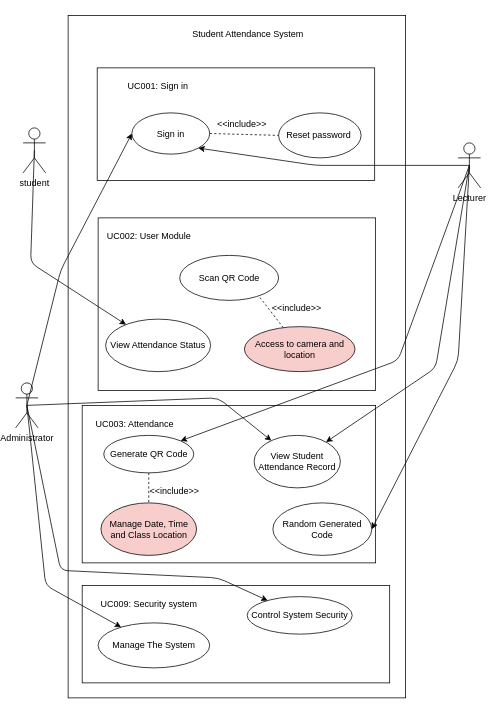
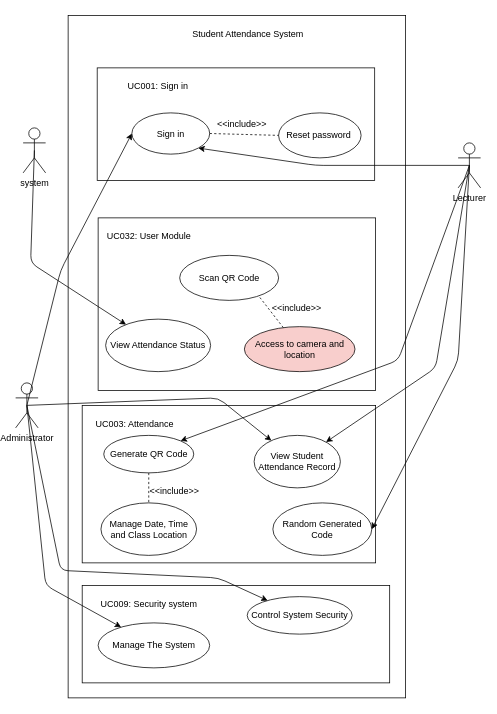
(35, 184) -> (35, 184)
(149, 237) -> (149, 237)
(149, 529) -> (149, 529)
